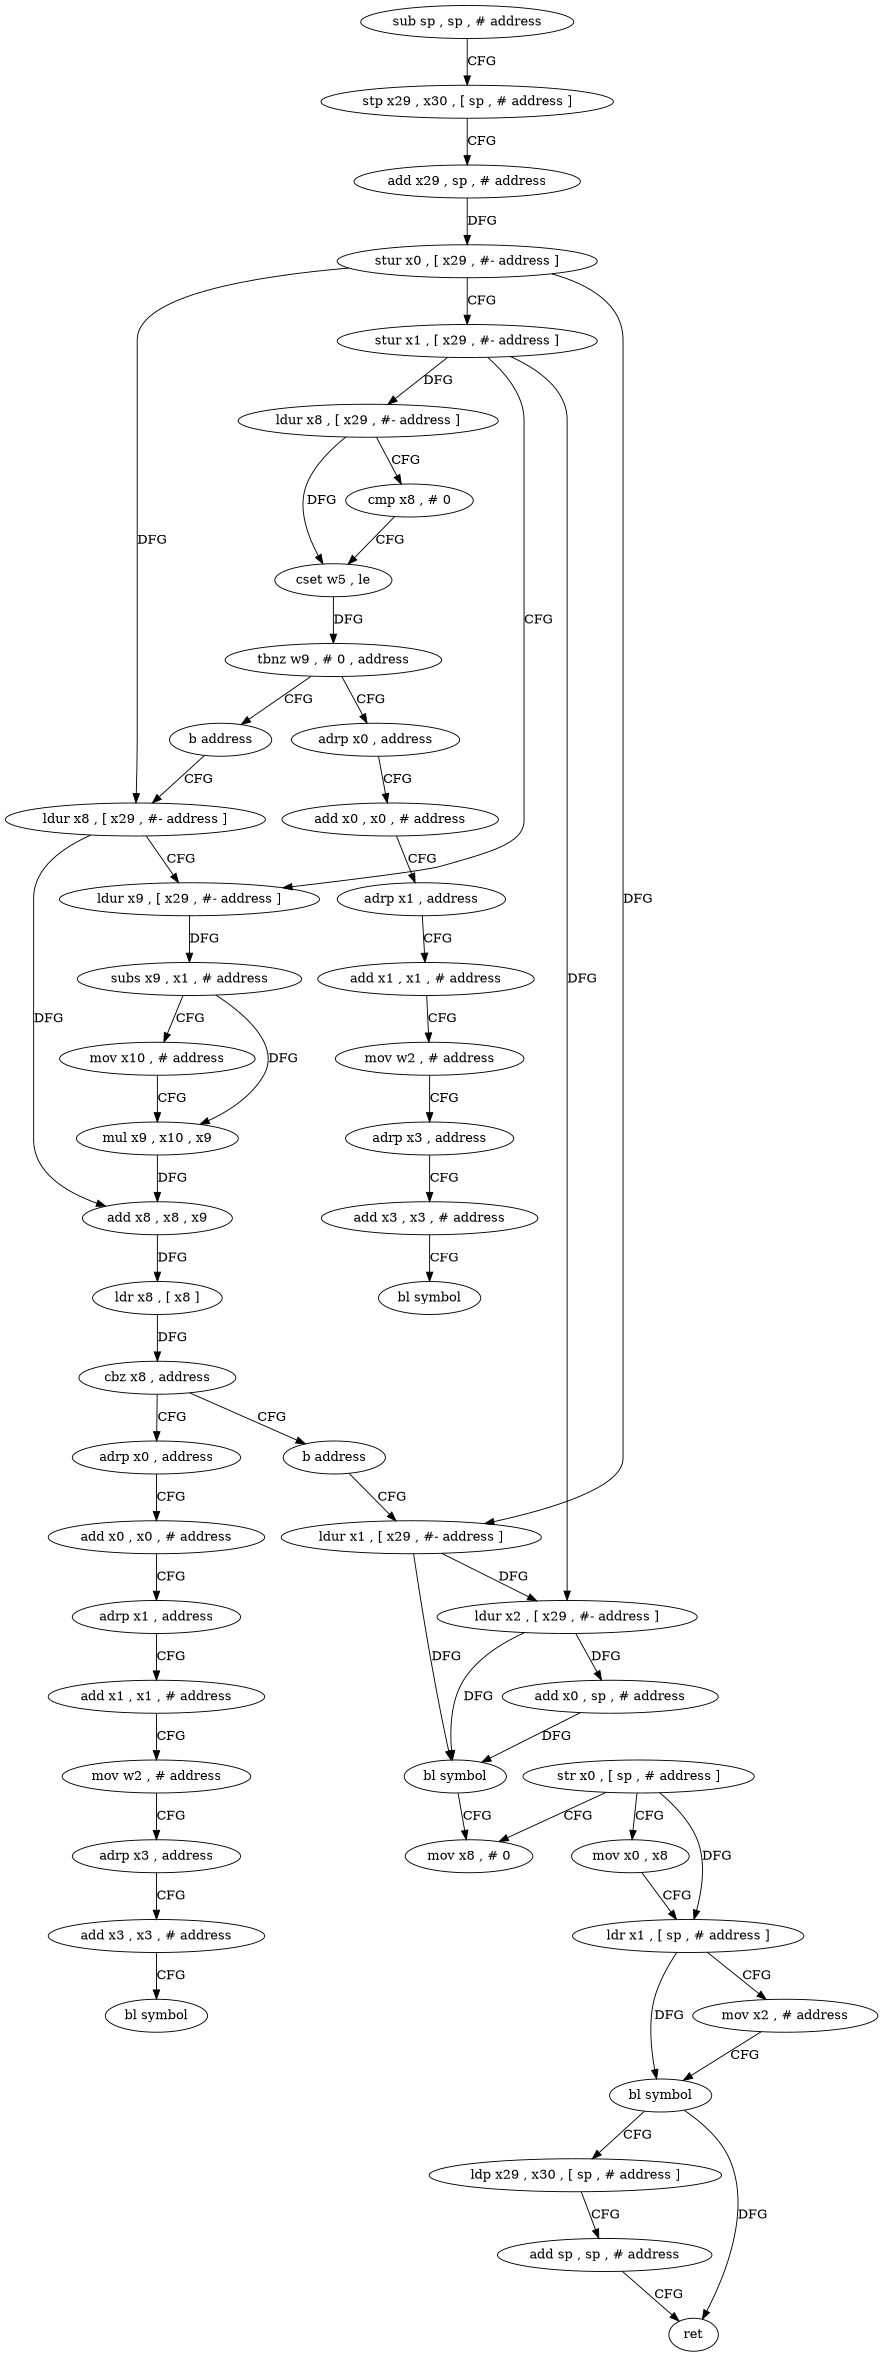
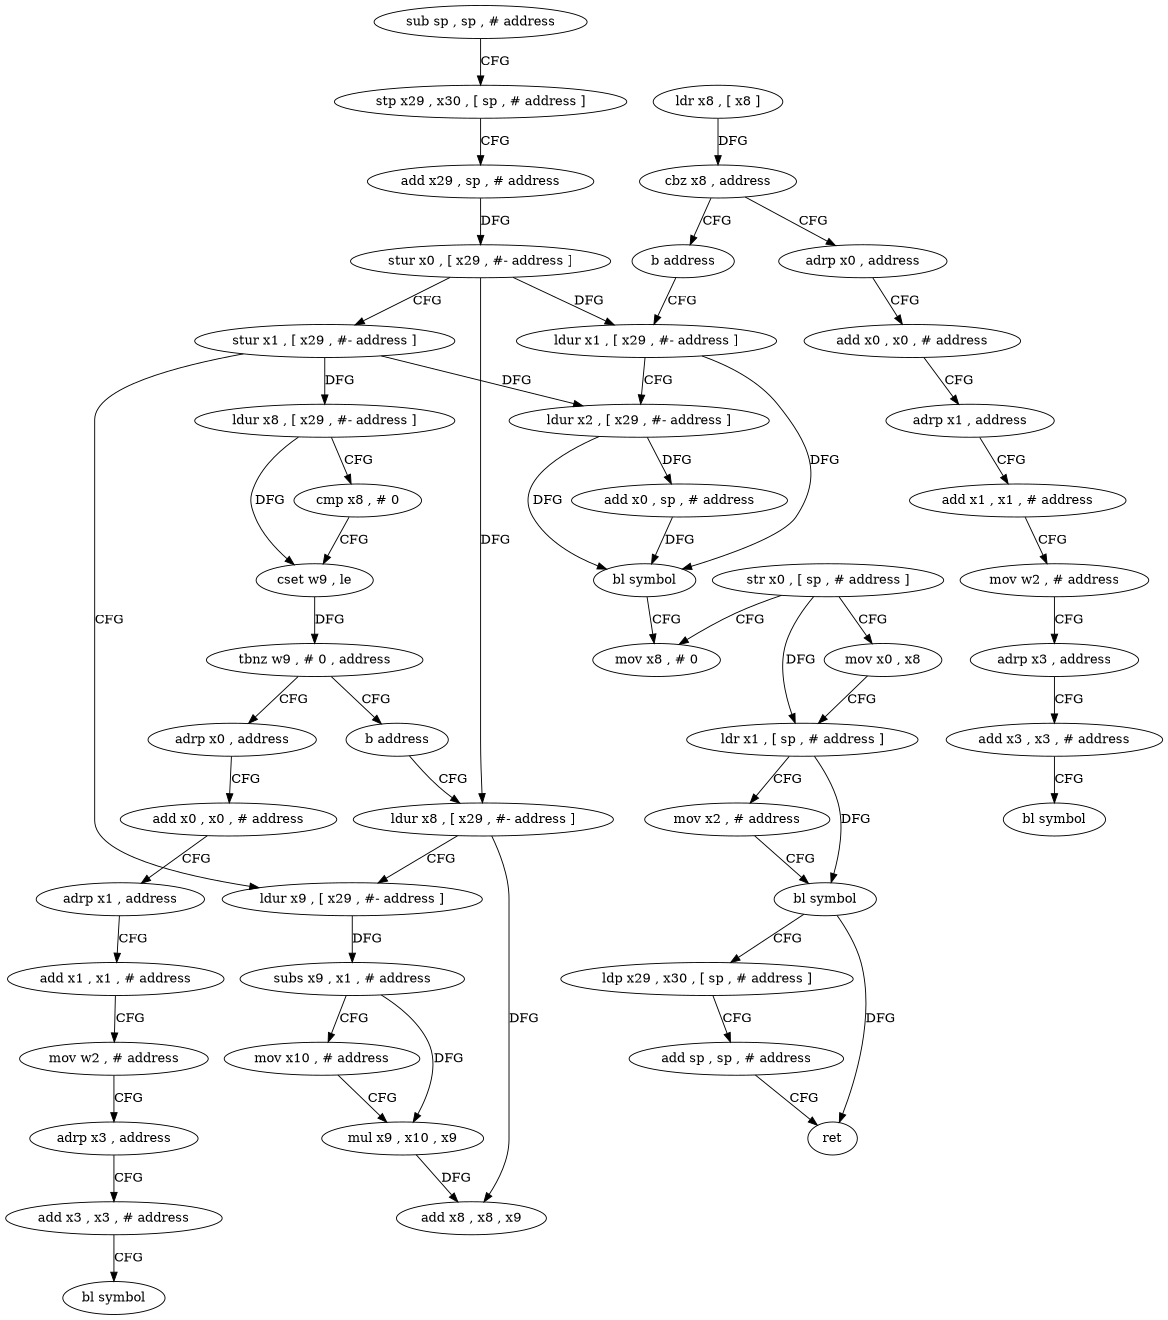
(333, 580) -> (315, 580)
(157, 1254) -> none
(514, 1577) -> (658, 381)
